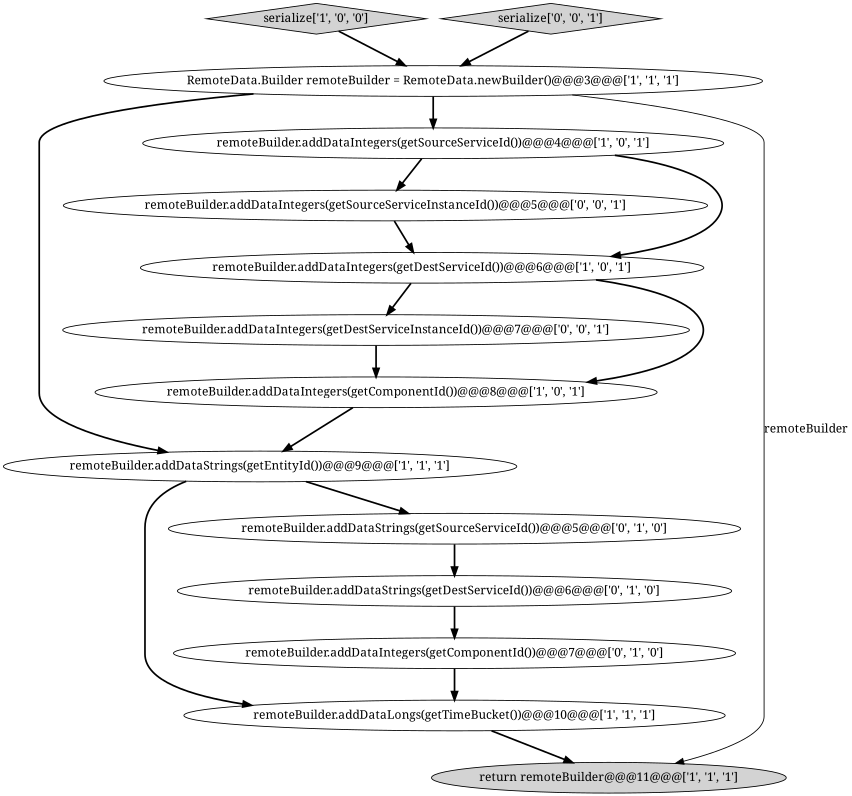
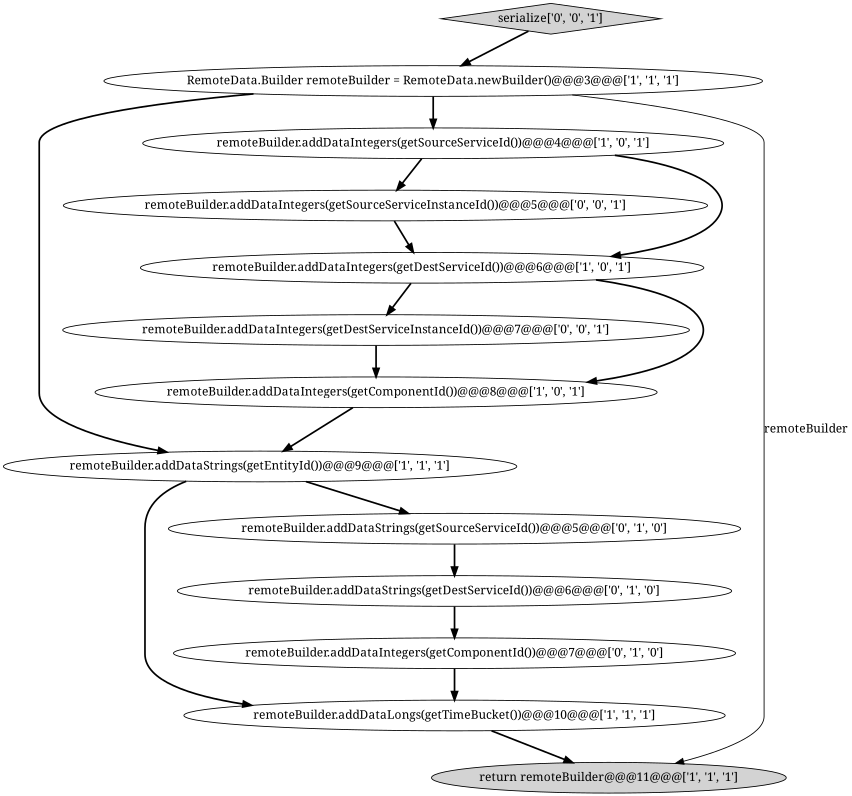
(316, 19) -> none
